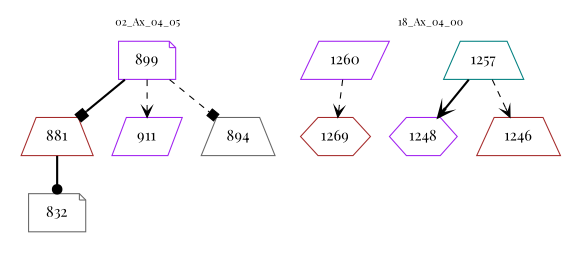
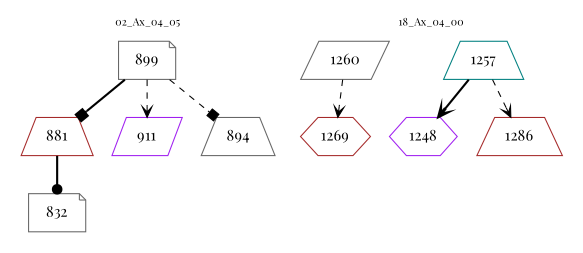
(147, 60) -> (147, 60)
(345, 60) -> (345, 60)
(519, 137) -> (520, 137)
